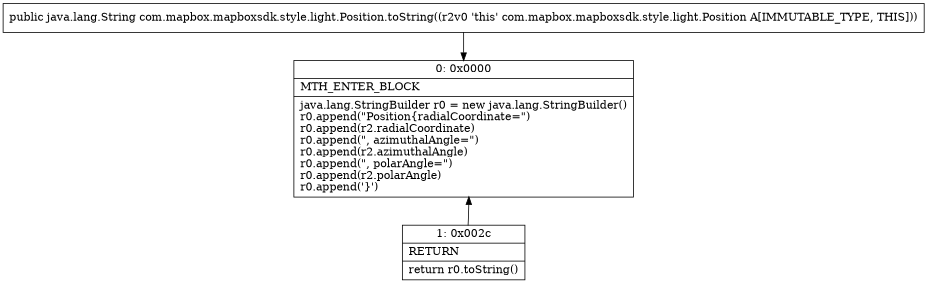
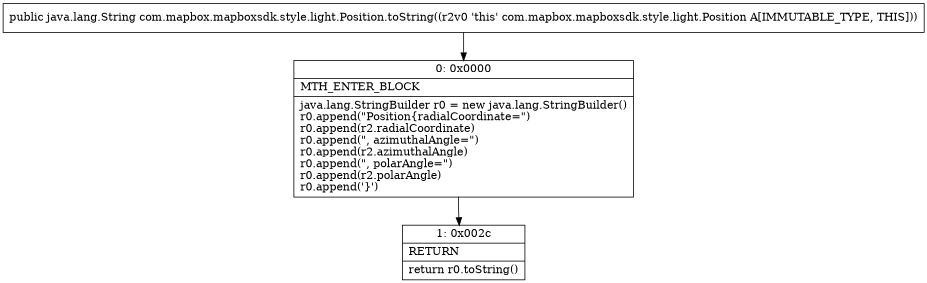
(469, 215) -> (459, 207)
